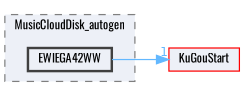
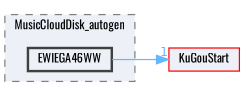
(70, 60) -> (70, 60)
